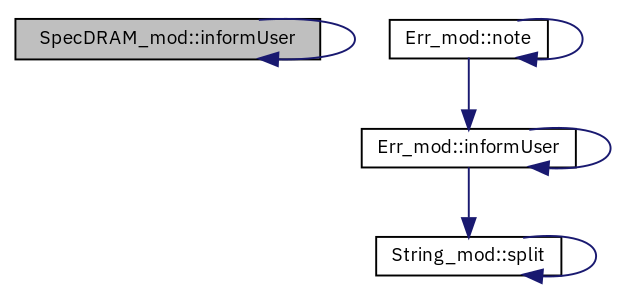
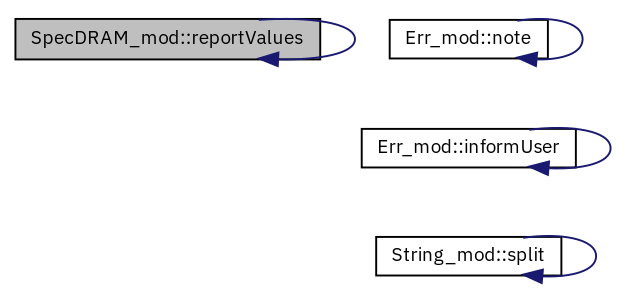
(168, 39) -> (168, 39)
(469, 84) -> none
(469, 192) -> none
